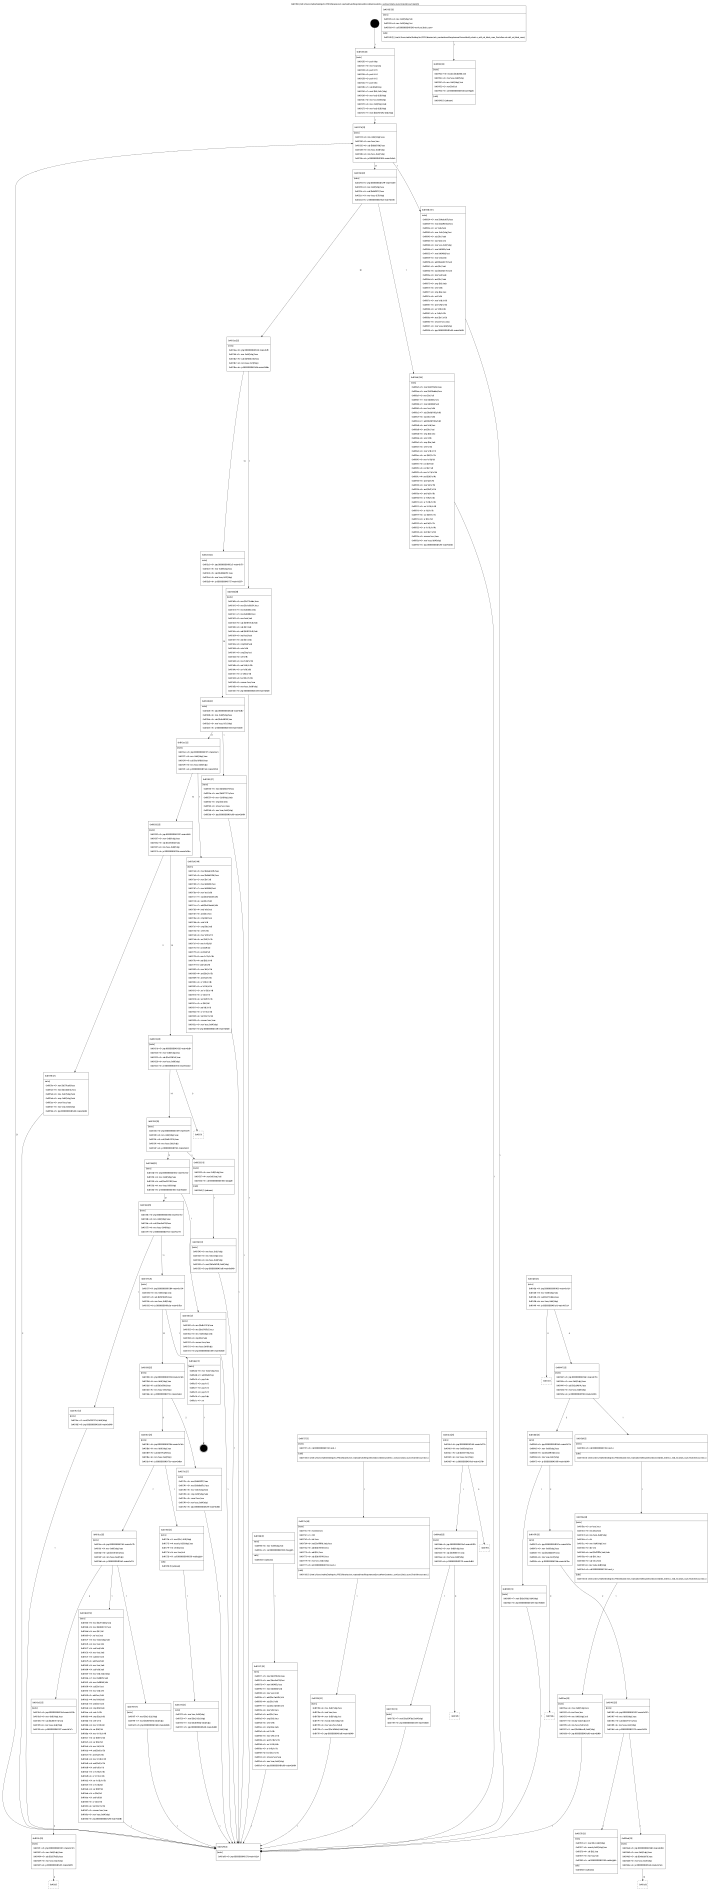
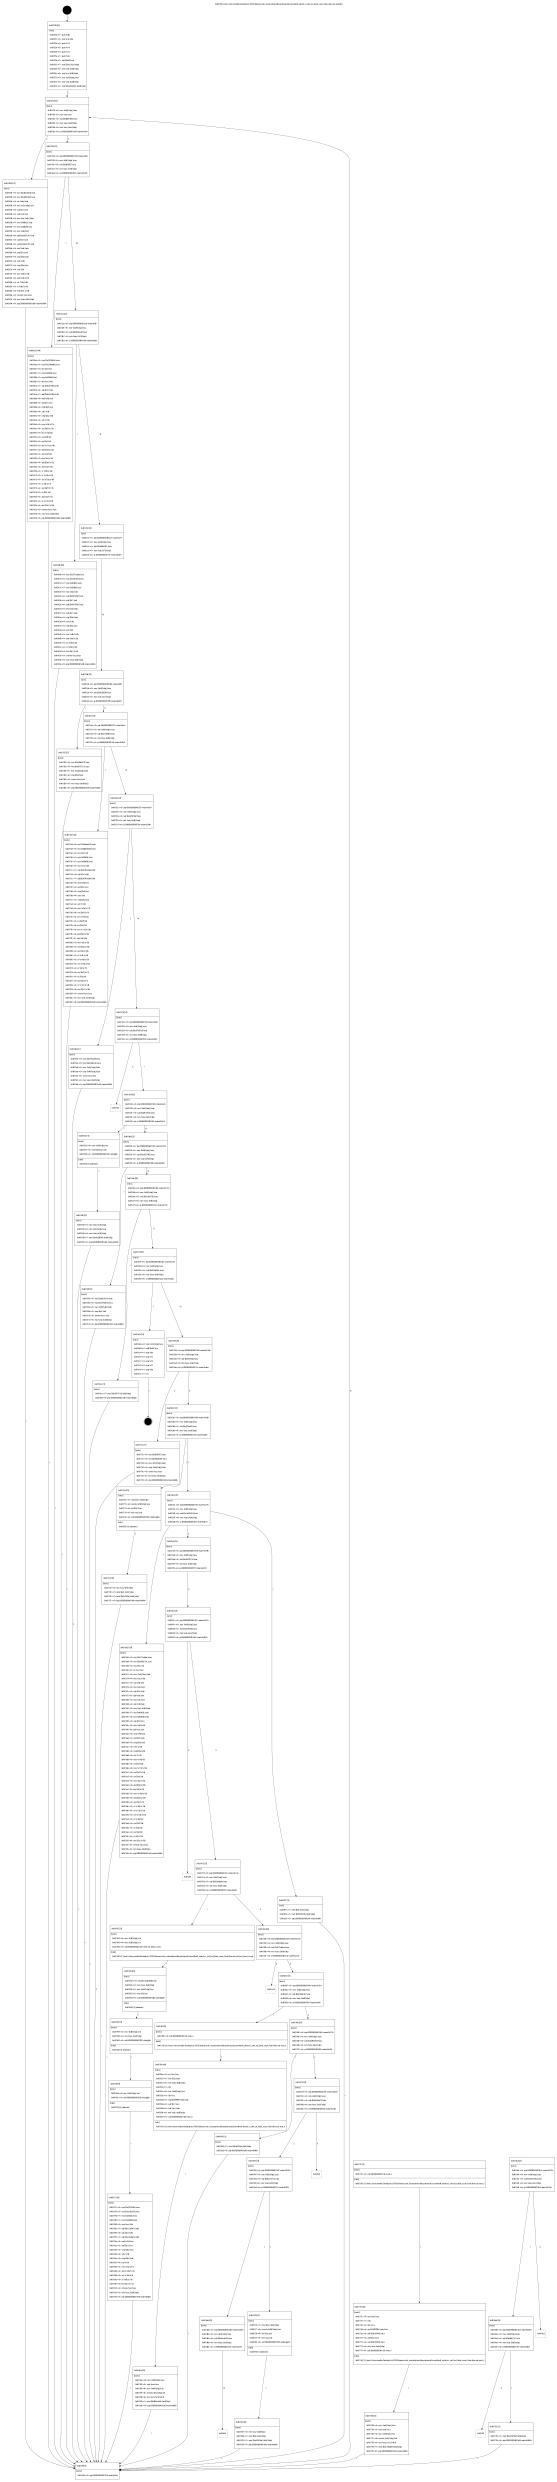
none -> (218, 1877)
none -> (131, 2036)
none -> (257, 2434)
